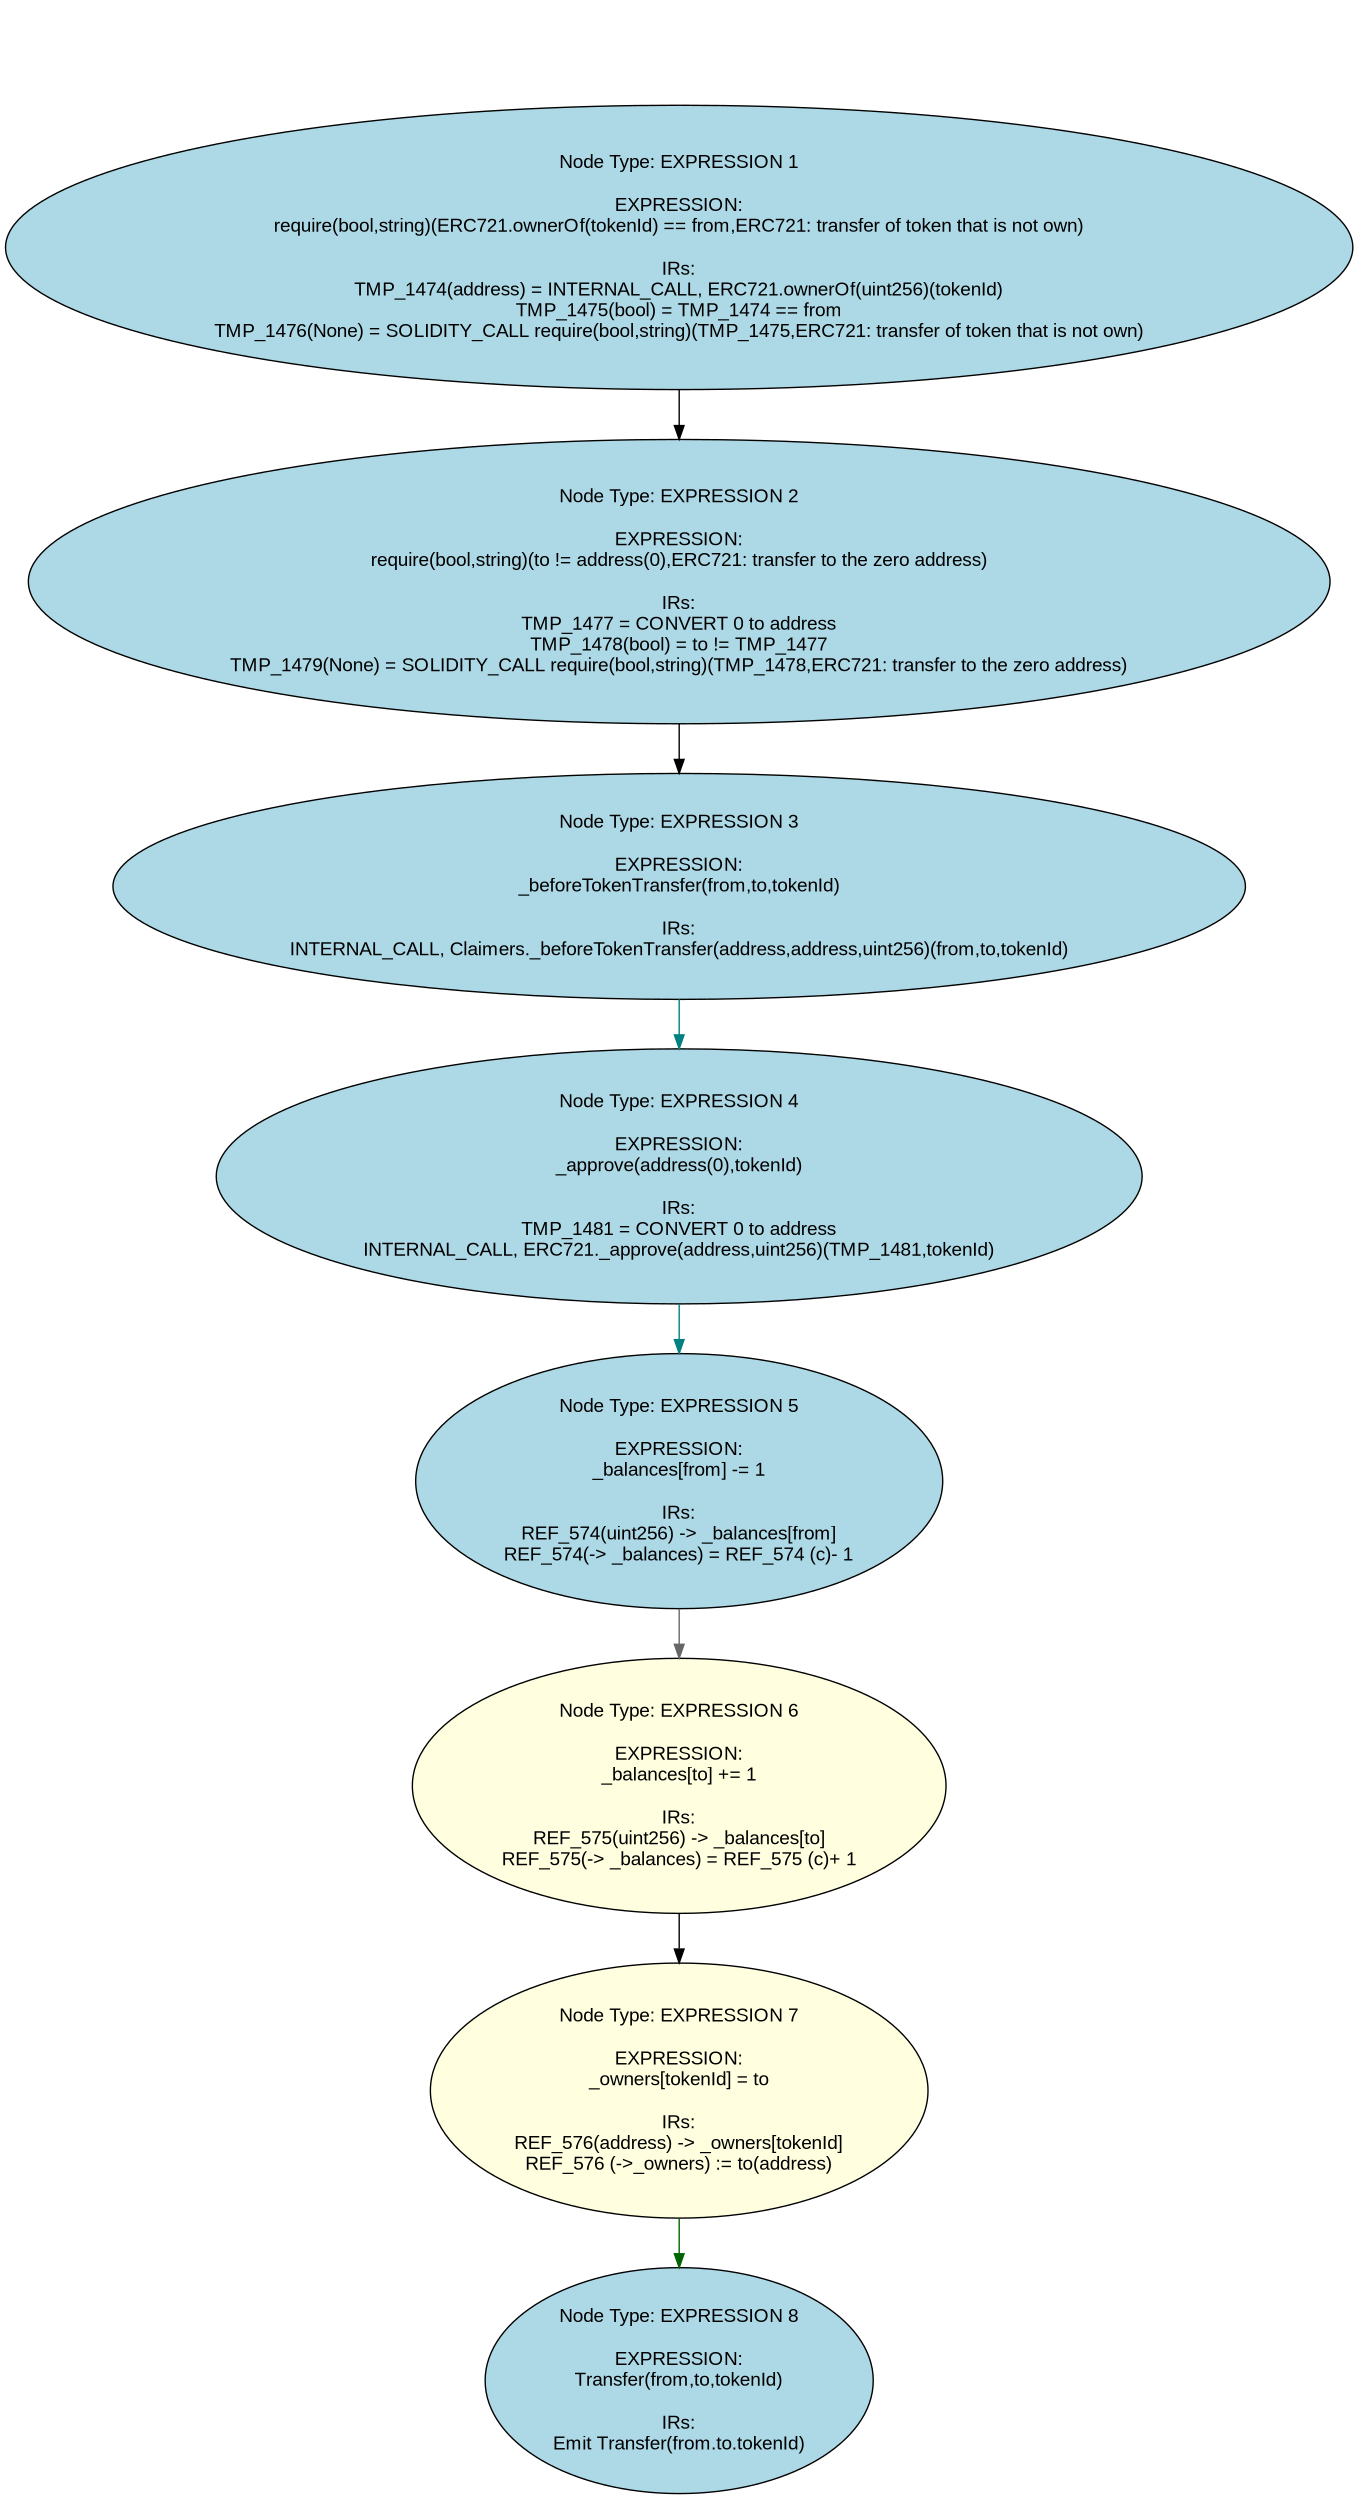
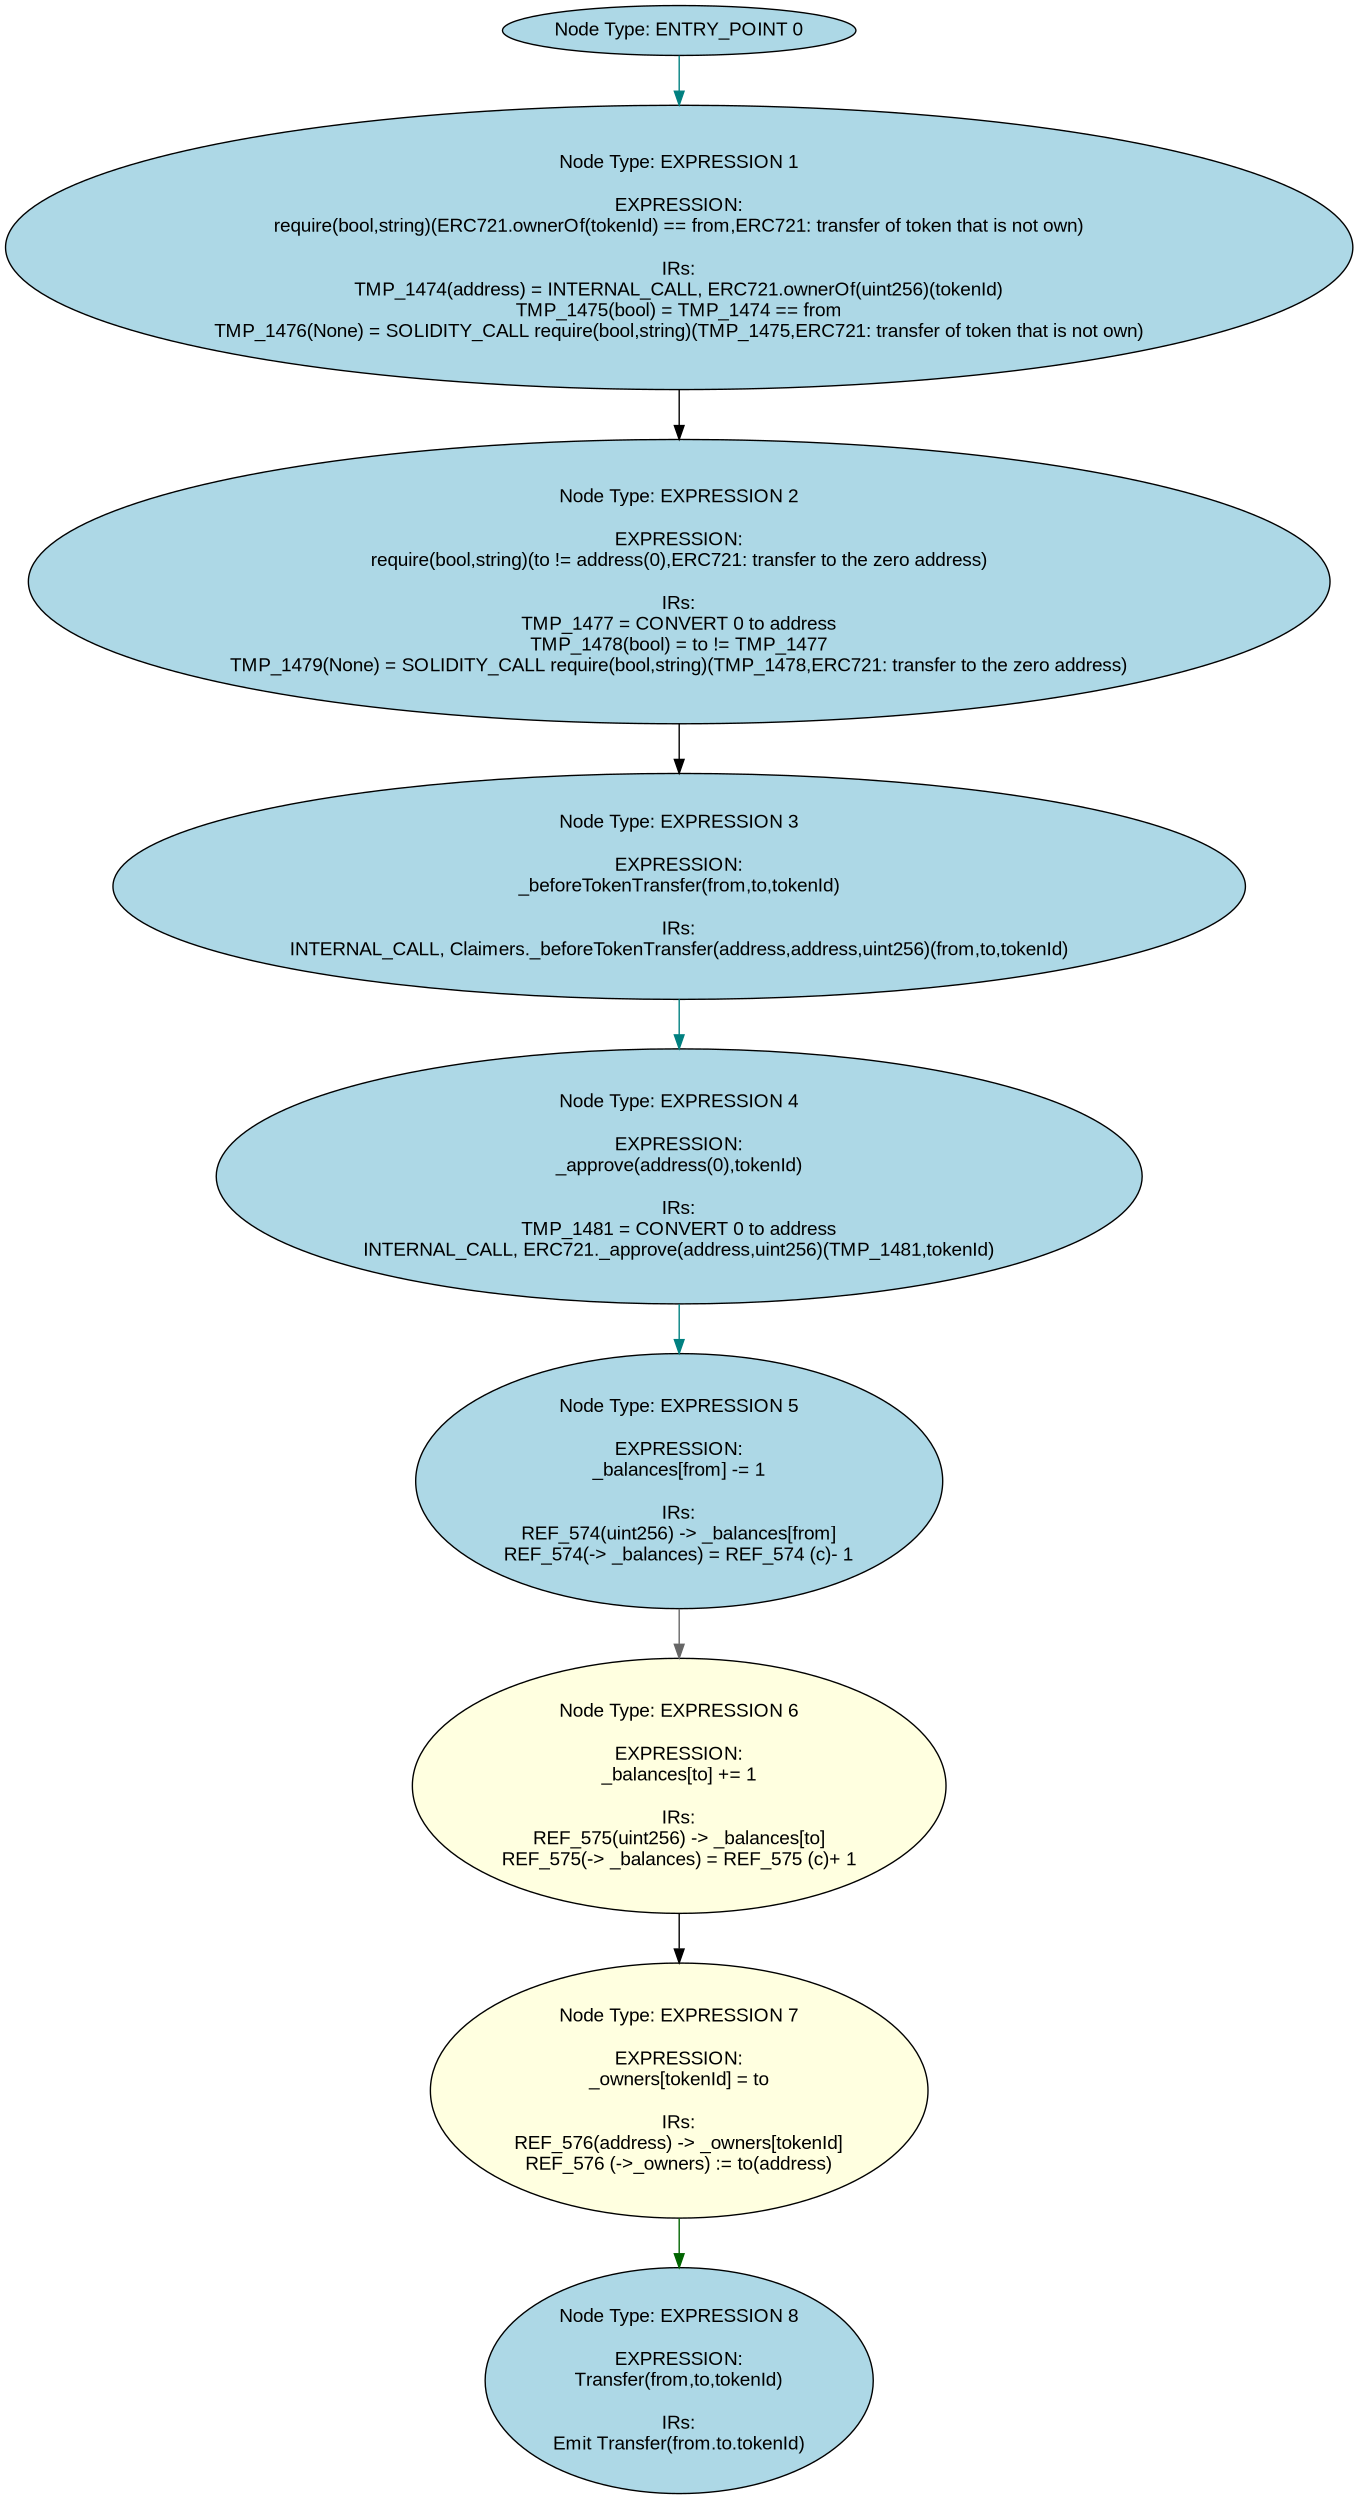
none -> (679, 30)
